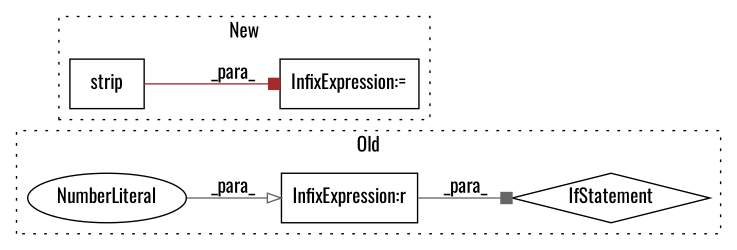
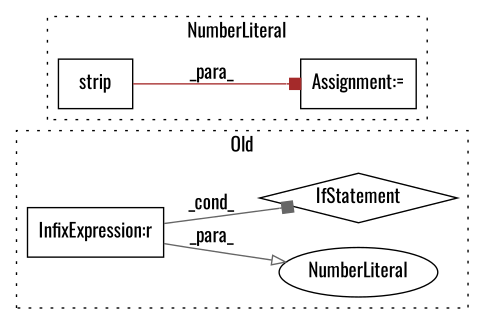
(244, 32) -> (237, 32)
(350, 84) -> (358, 84)
(466, 188) -> (212, 204)
(227, 198) -> (218, 252)
